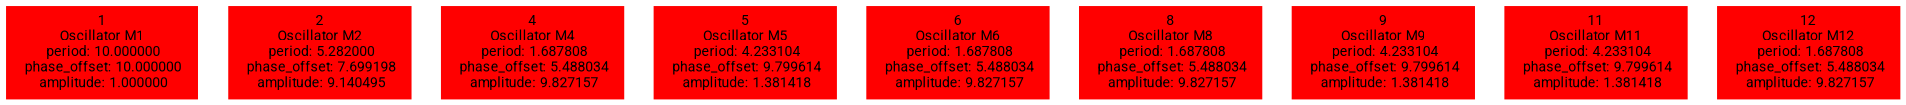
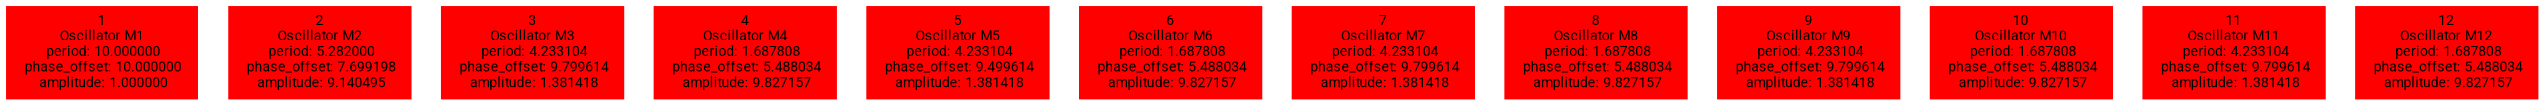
none -> (533, 53)
none -> (1383, 53)
none -> (2021, 53)
(745, 67) -> (958, 67)
